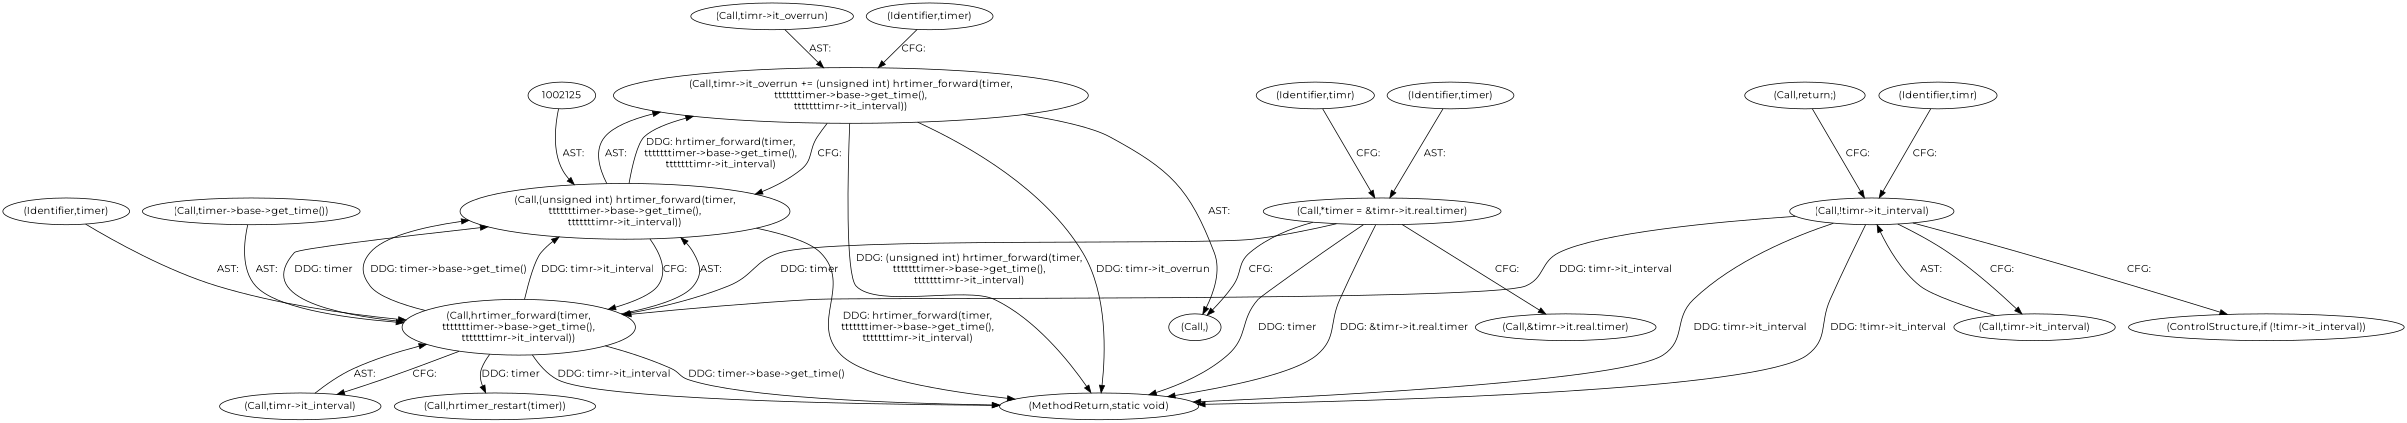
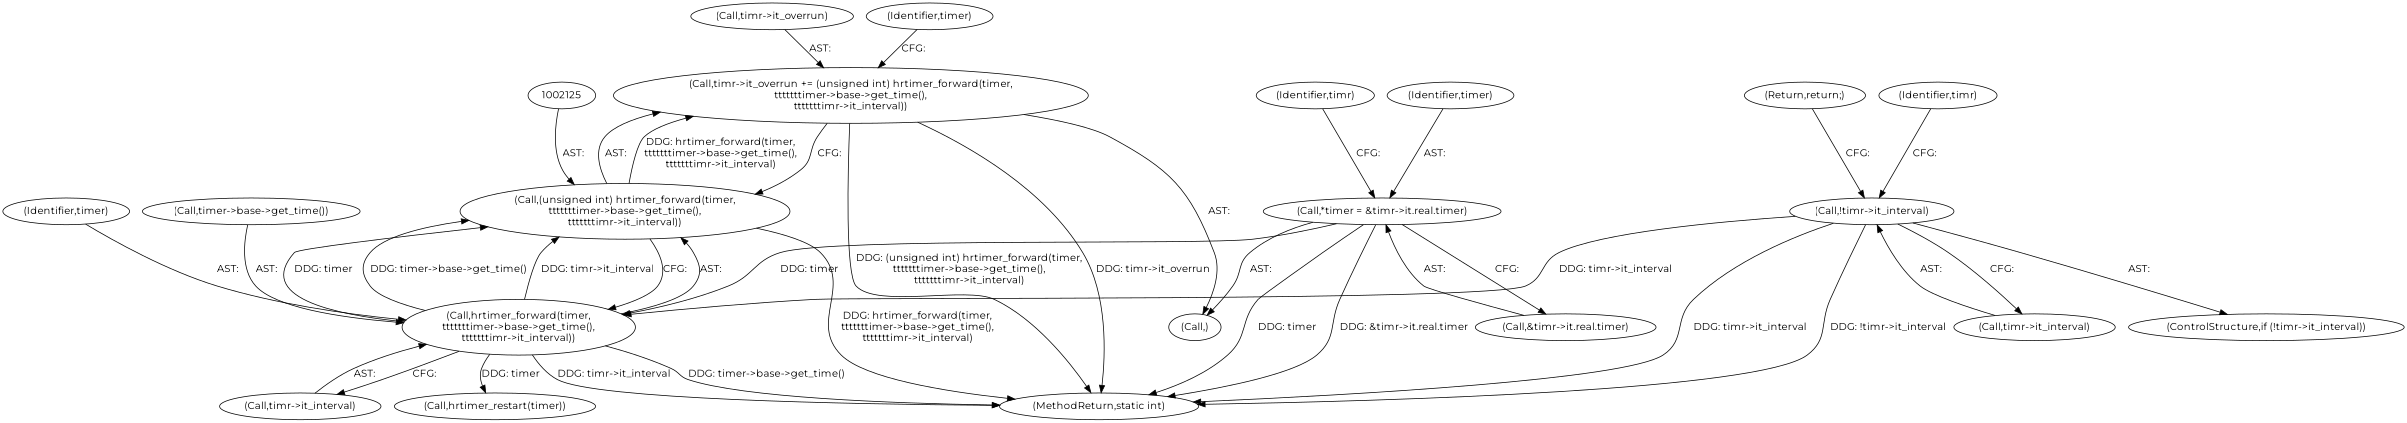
(1805, 95) -> (1805, 95)
(1263, 269) -> (1263, 269)
(2141, 269) -> (2141, 269)
none -> (1430, 289)
(1099, 406) -> (1099, 406)
